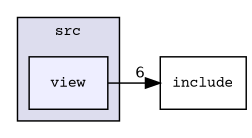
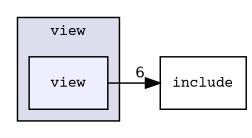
(68, 31) -> (68, 31)
